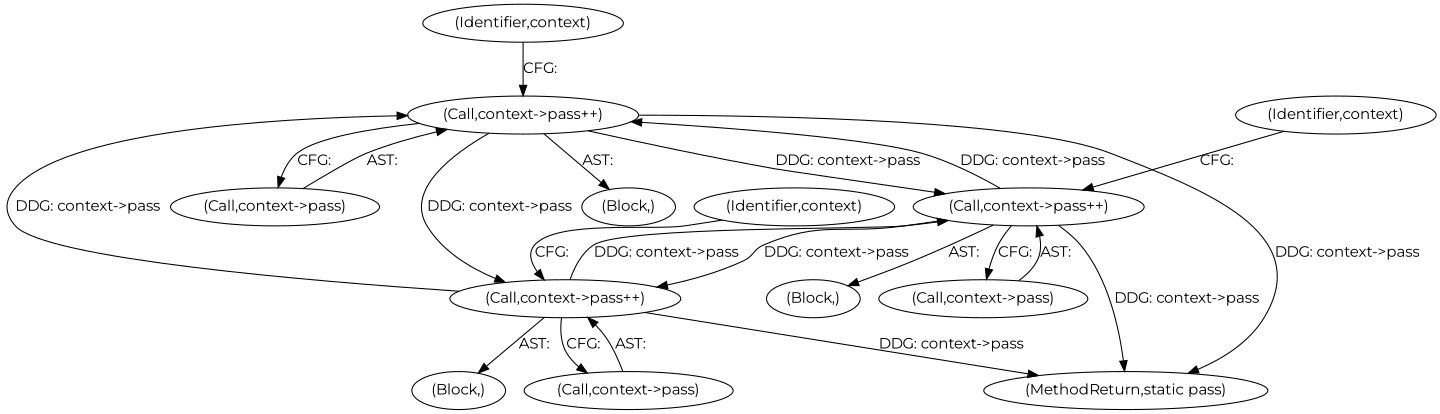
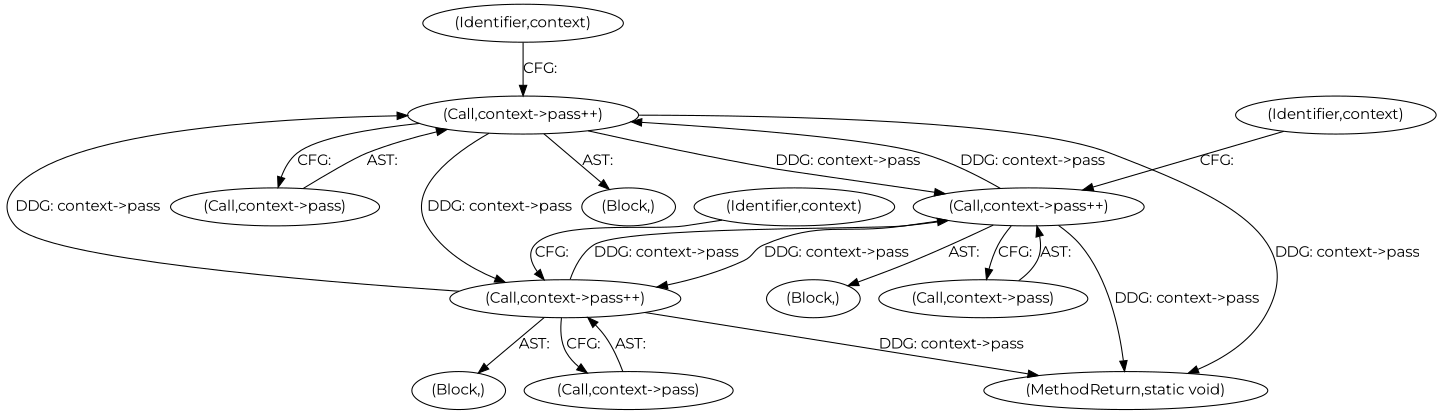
(1126, 391) -> (1126, 391)
